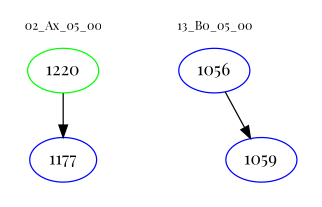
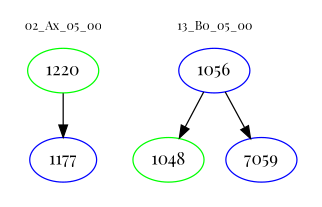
none -> (168, 160)
(261, 160) -> (261, 160)
